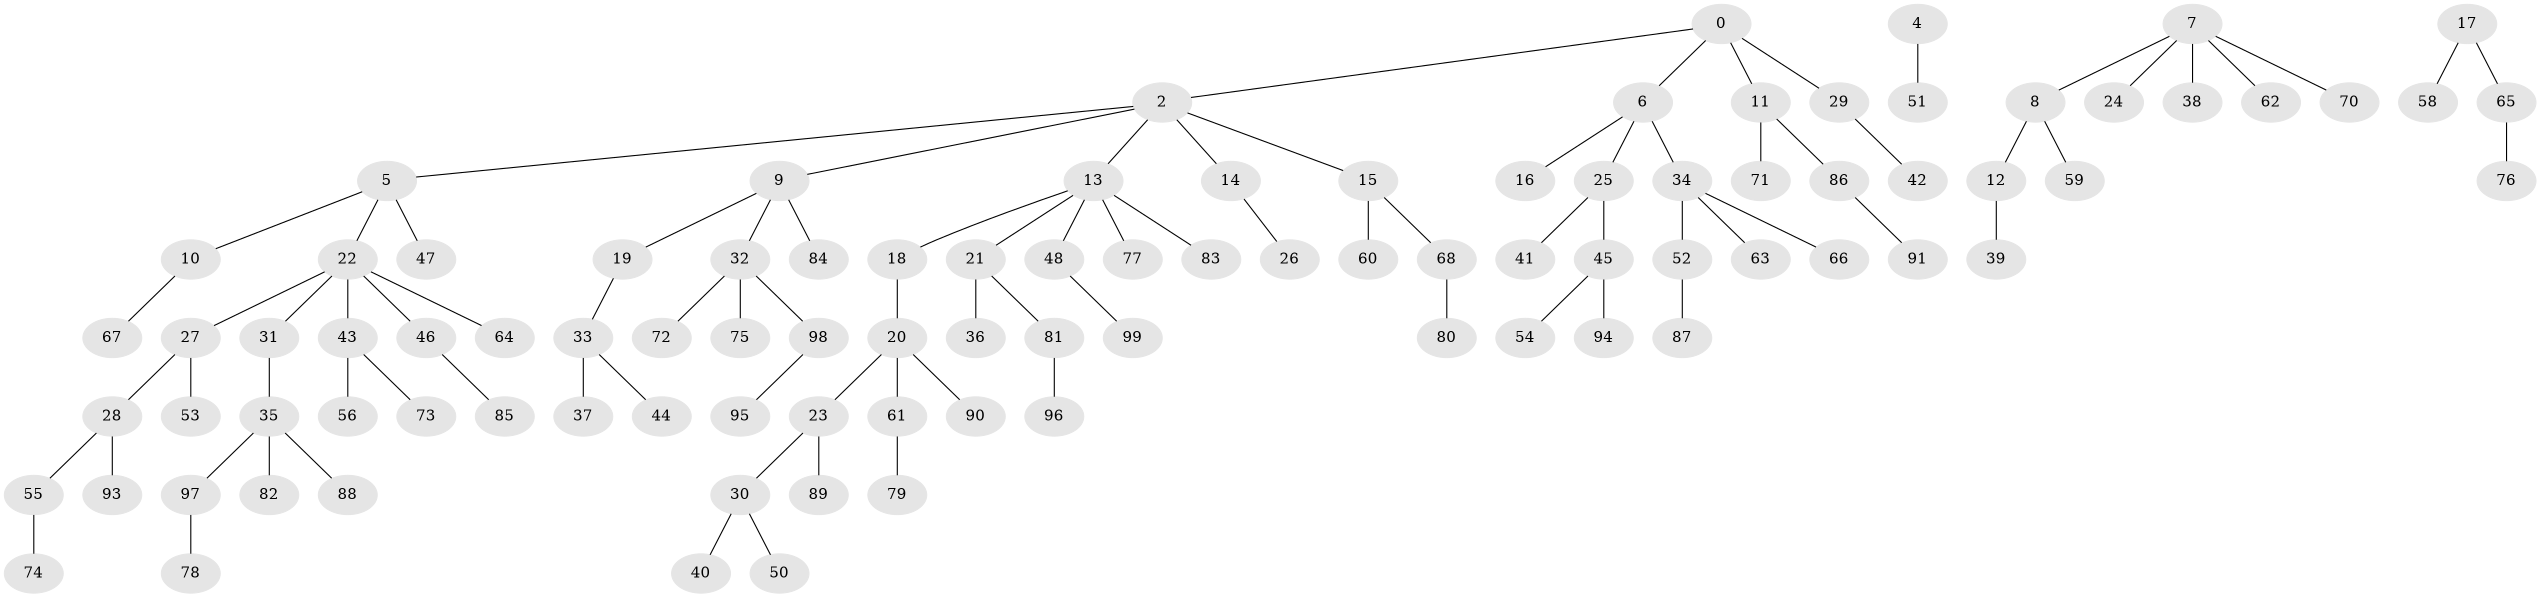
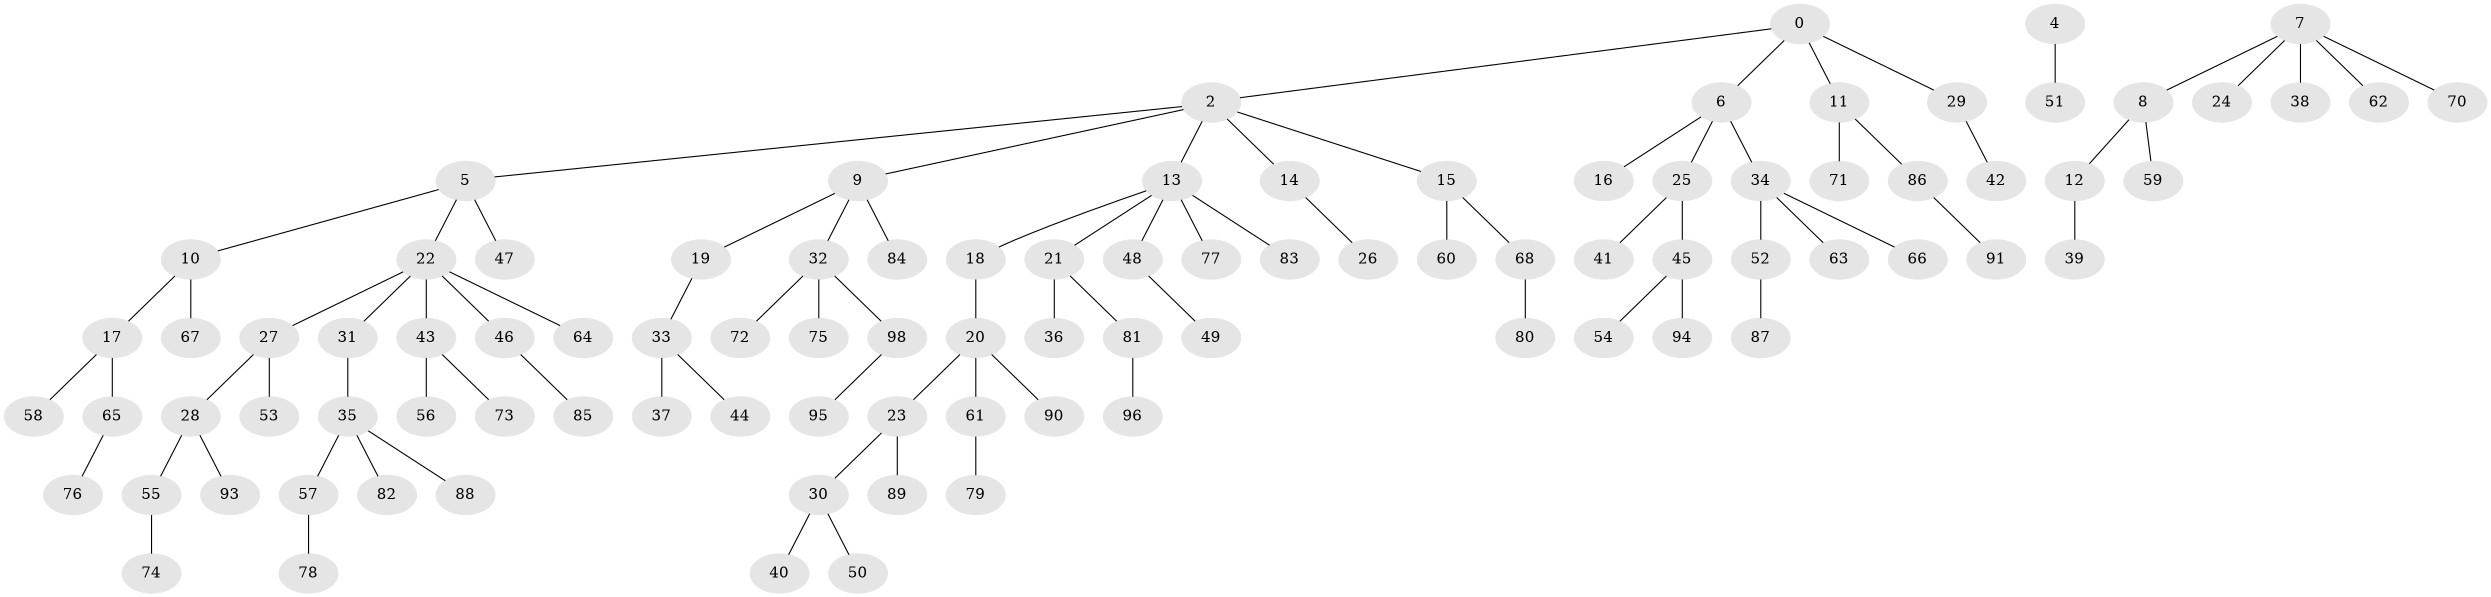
none -> (152, 299)
(1133, 338) -> (1211, 338)
(191, 495) -> (309, 495)
